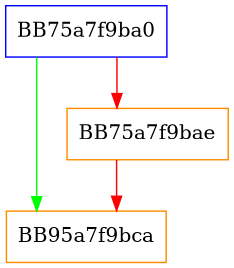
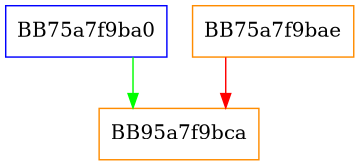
(117, 75) -> none
